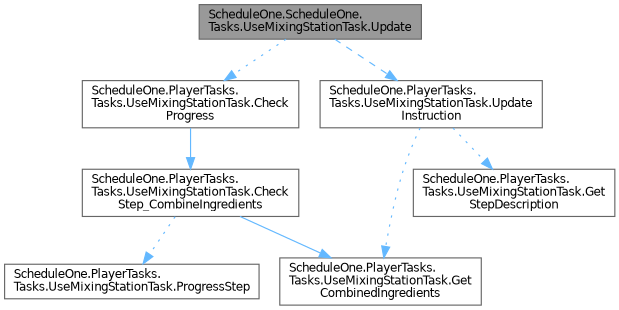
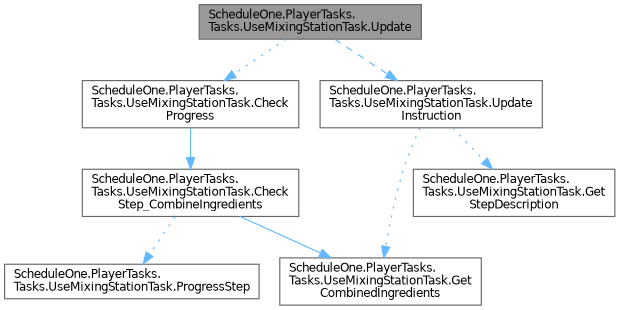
(310, 22) -> (310, 22)
